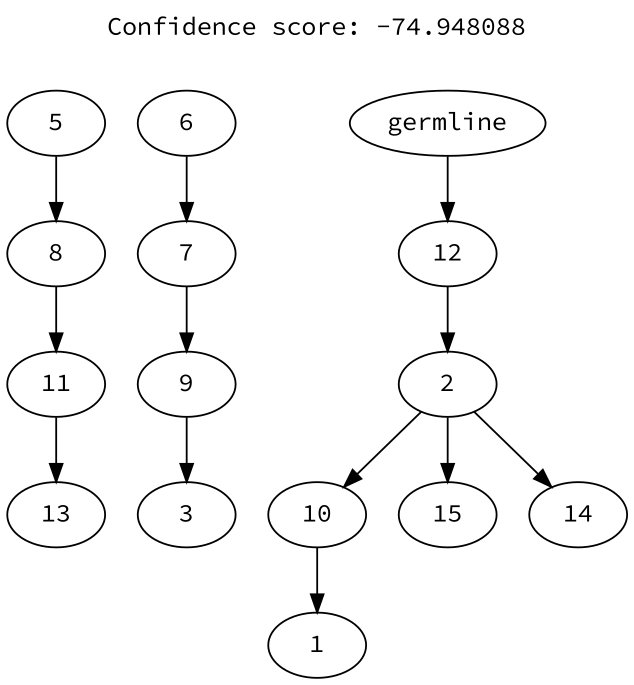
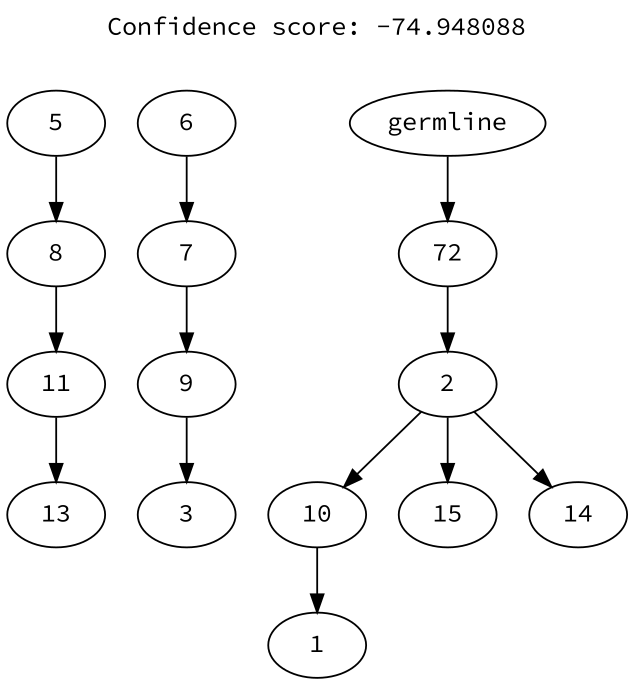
(448, 254) -> (448, 254)
